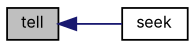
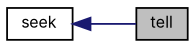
(99, 24) -> (114, 24)
